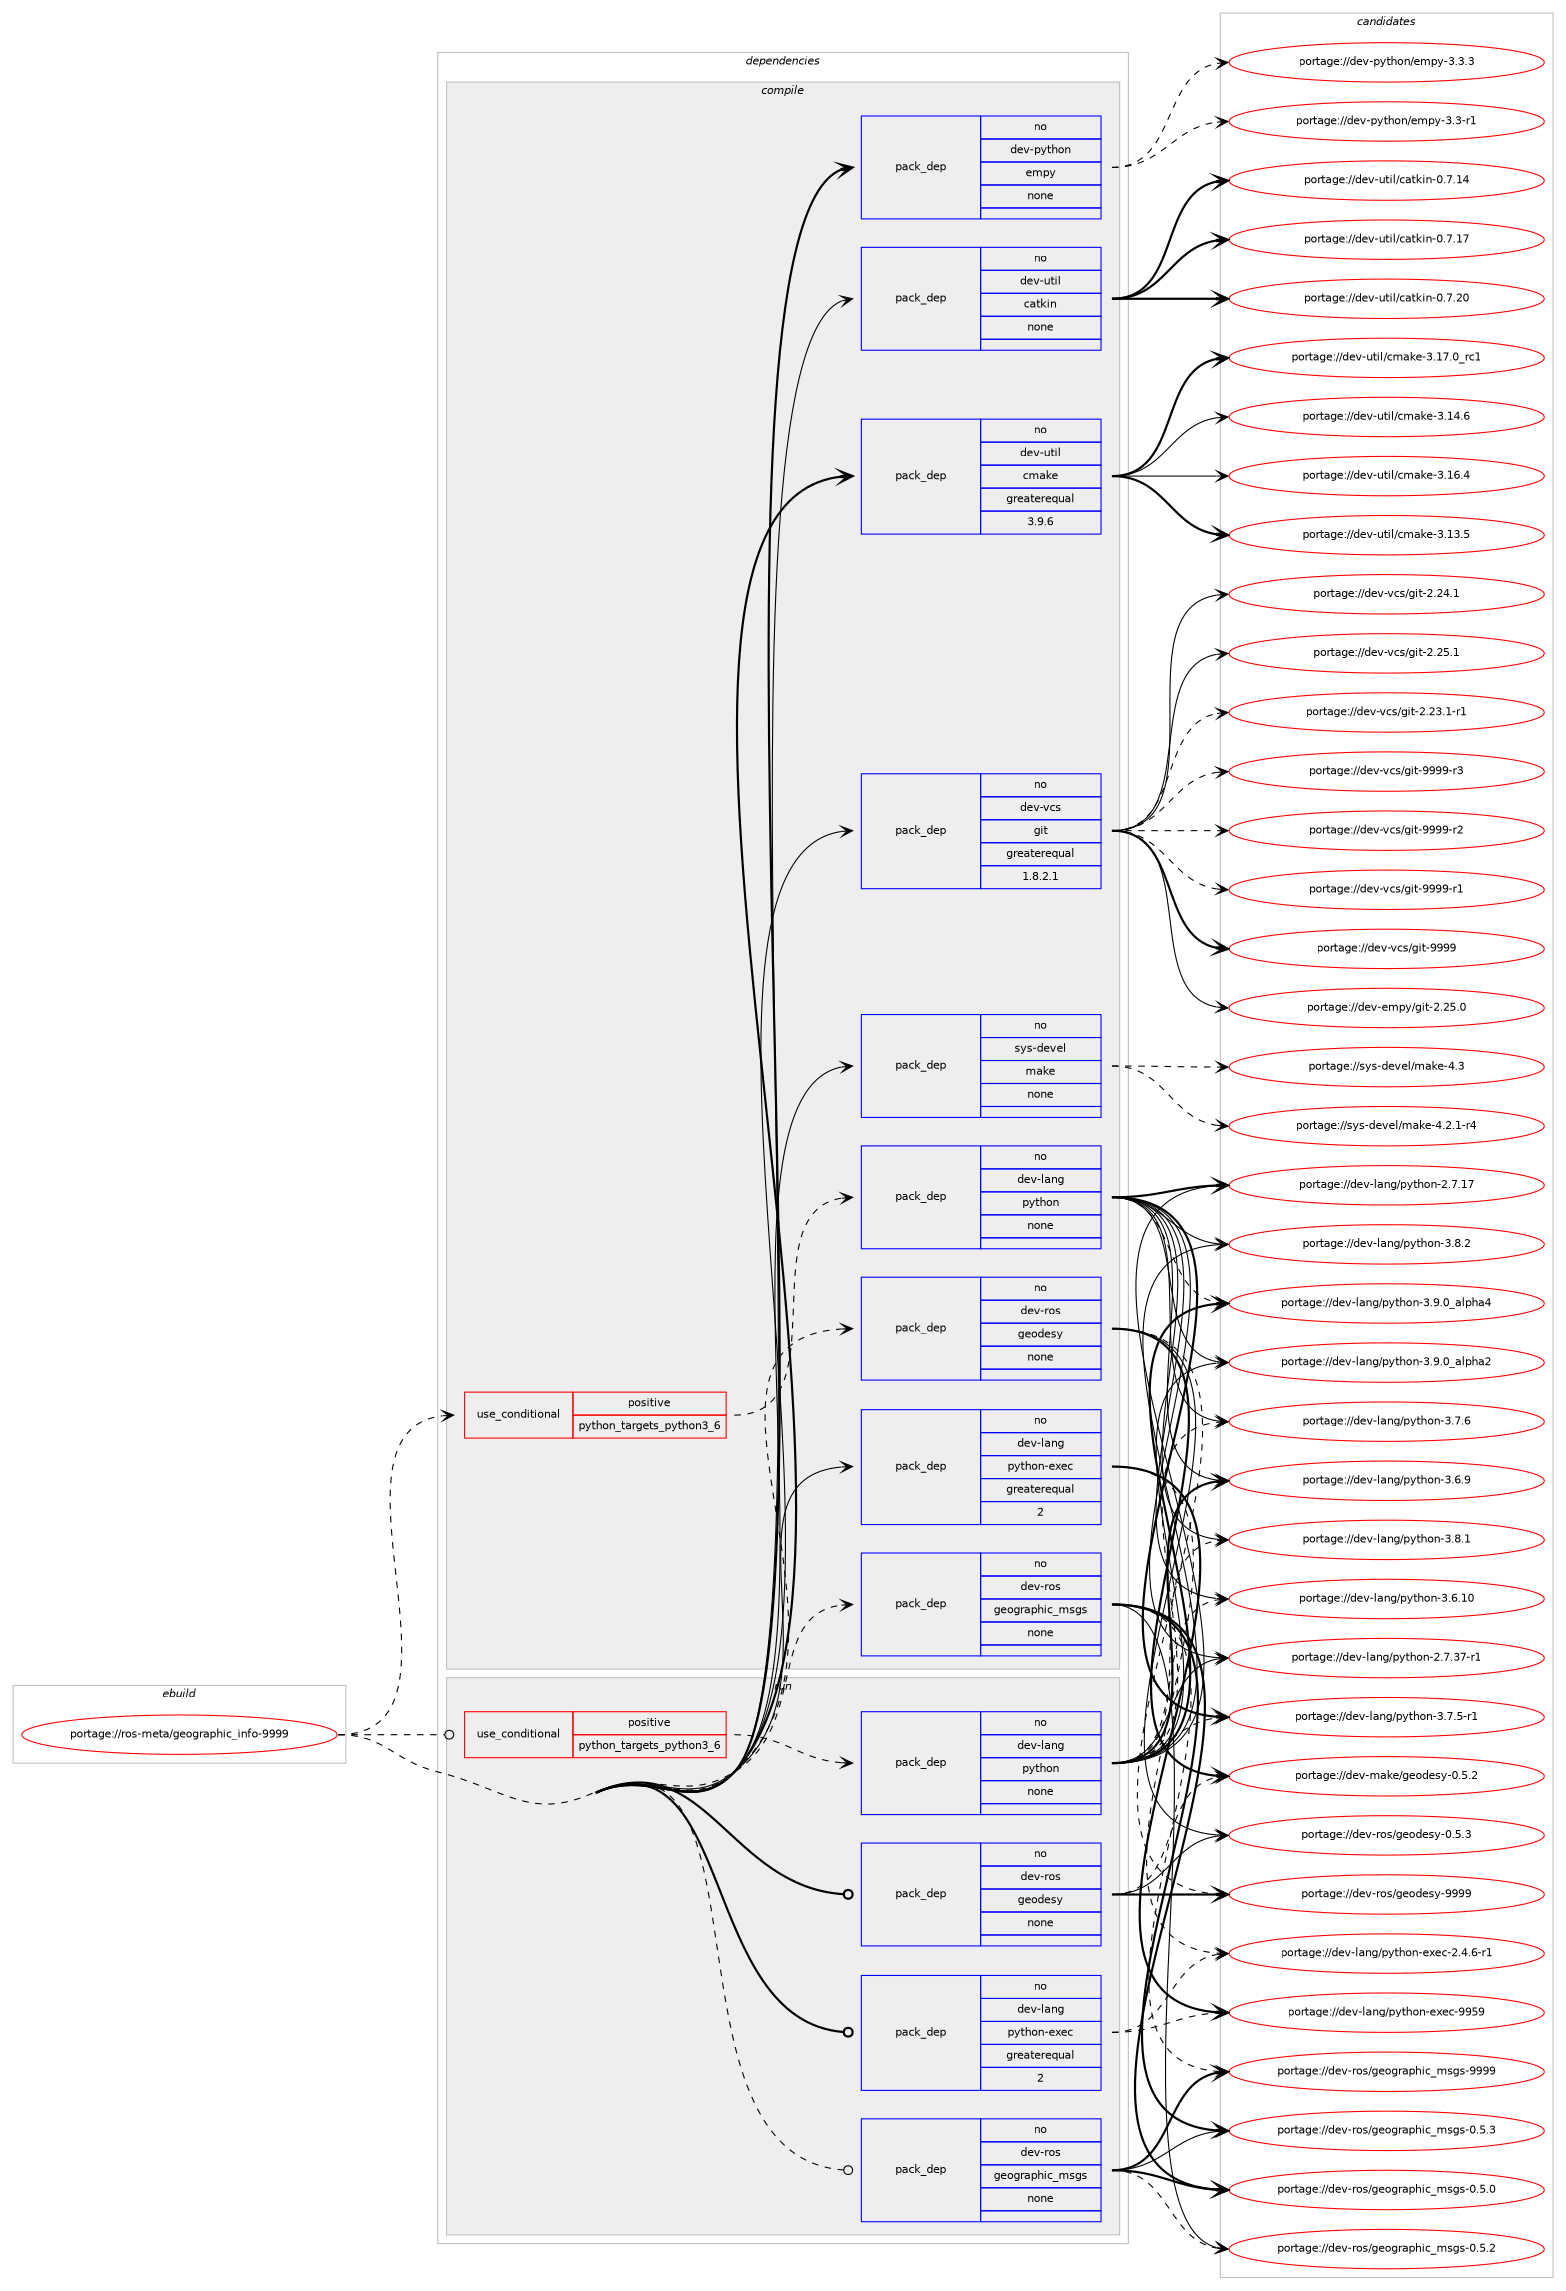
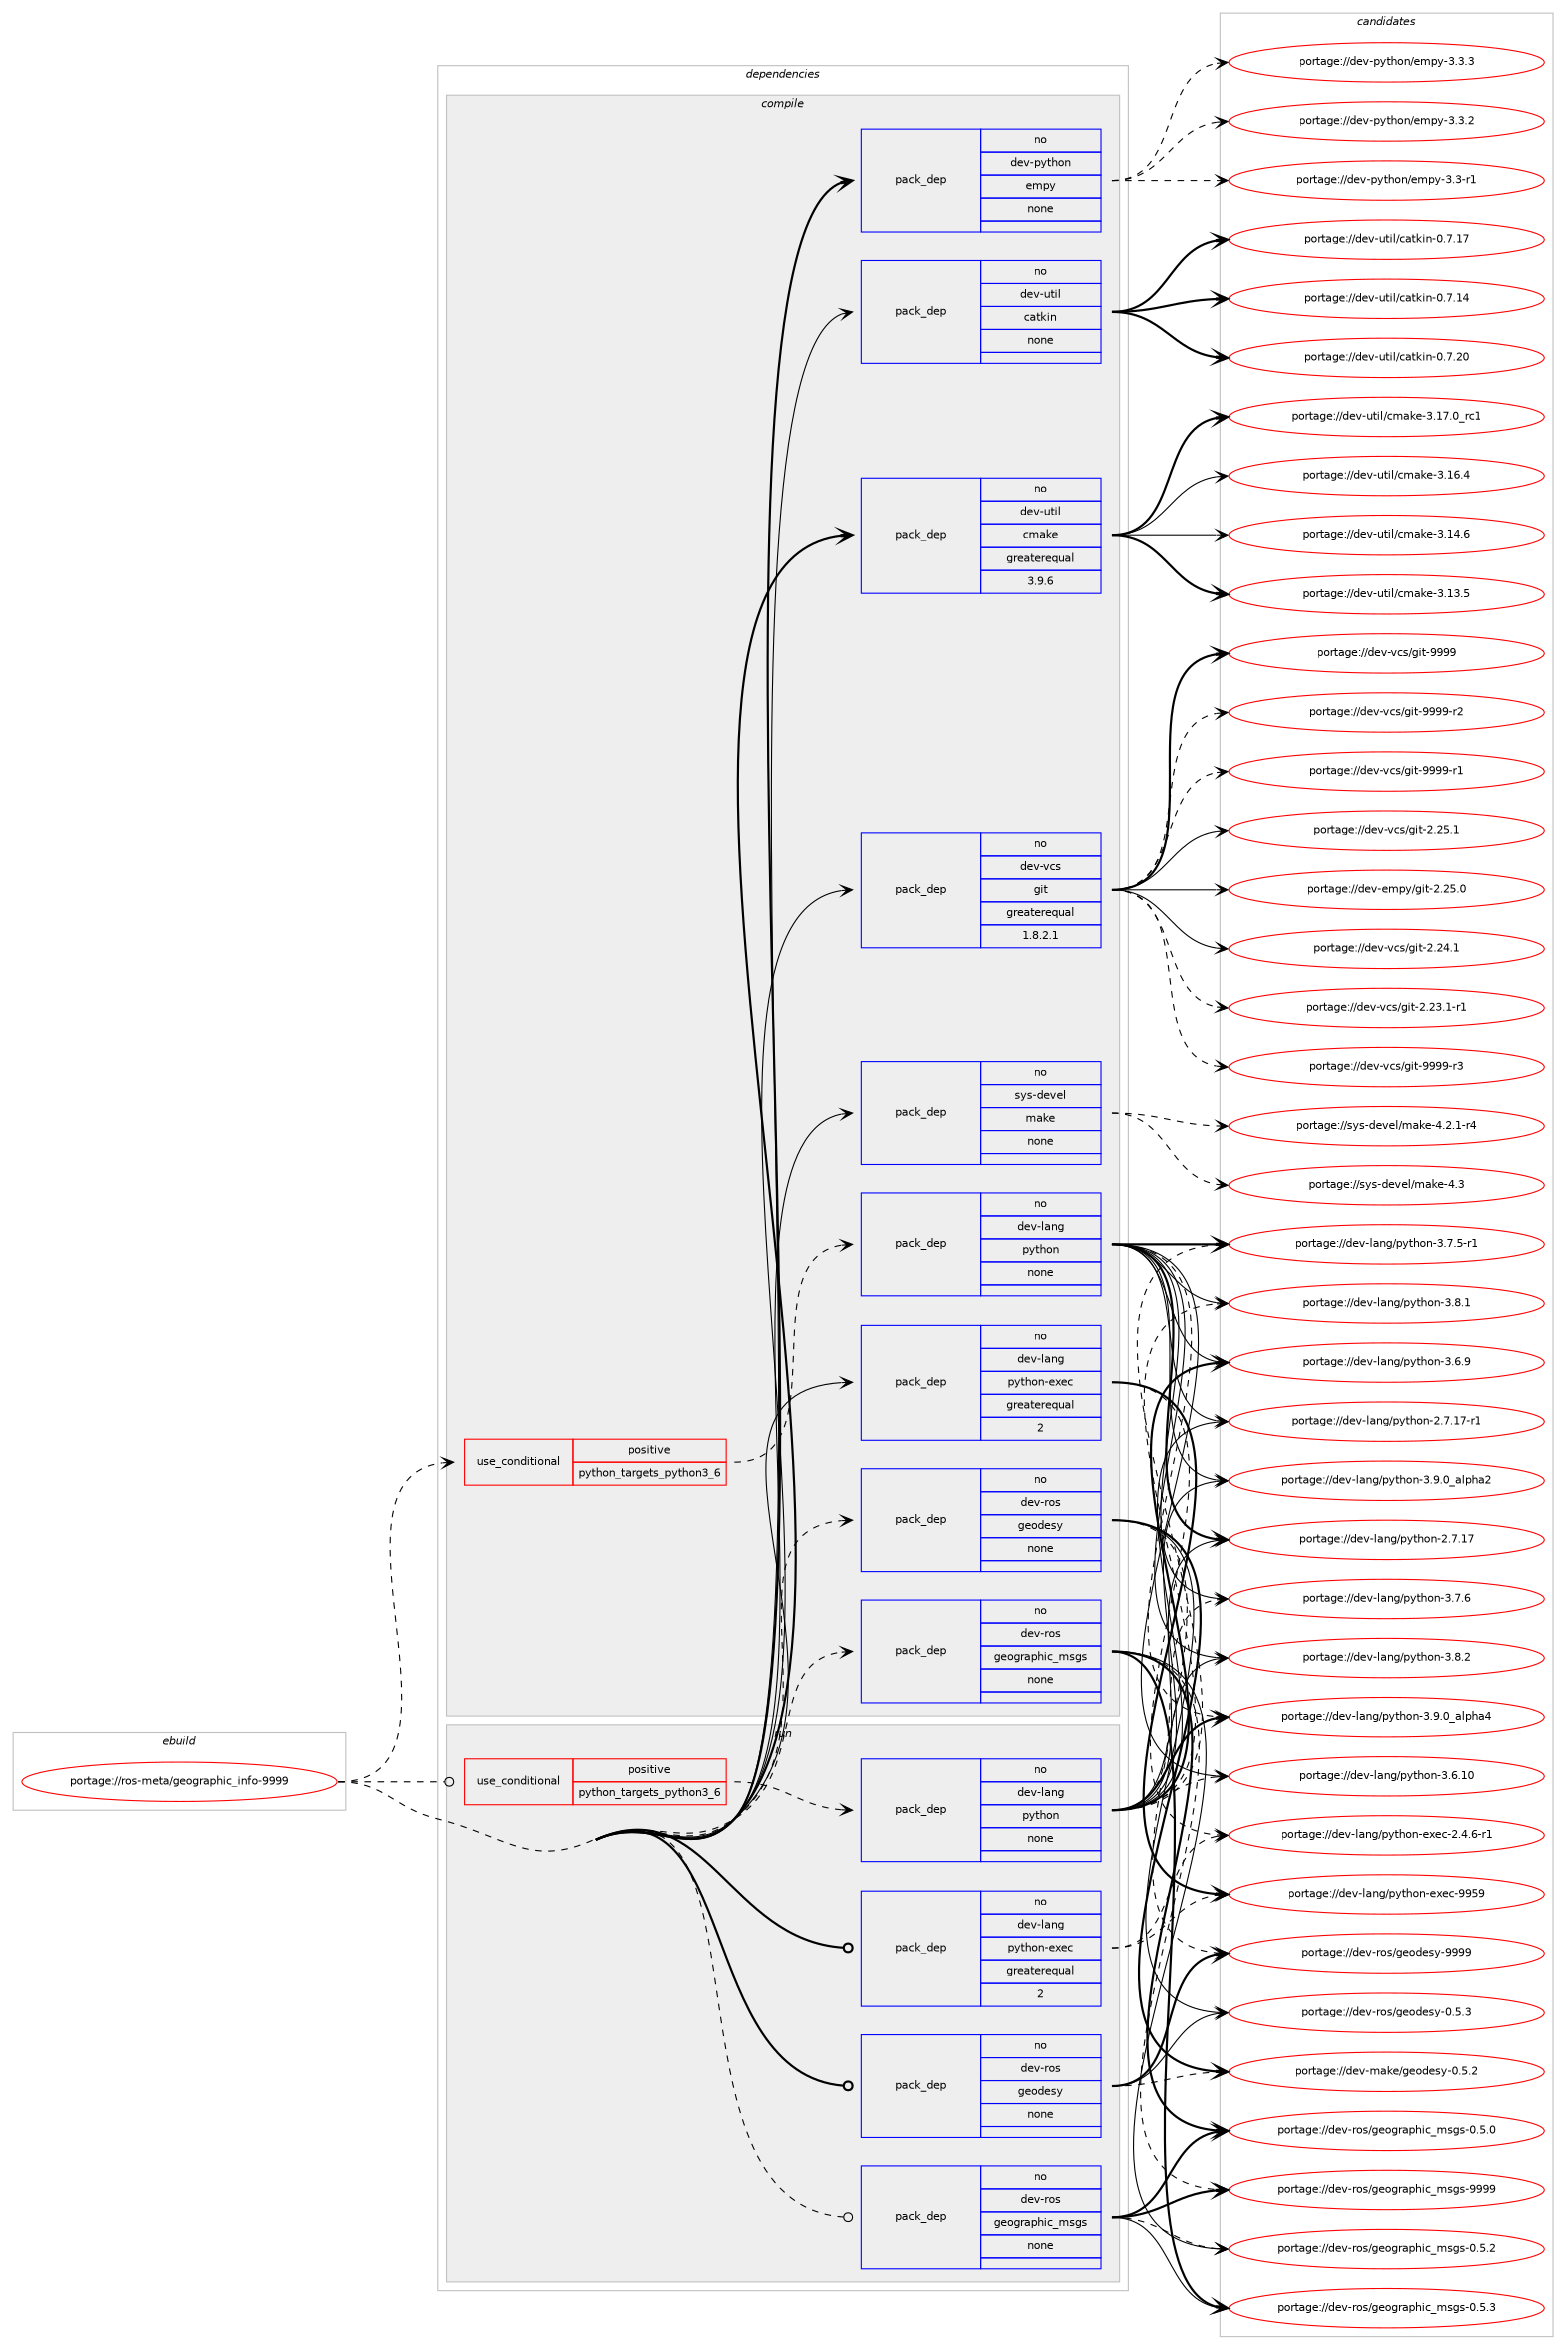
none -> (1387, 121)
(1387, 1658) -> (1387, 1422)
